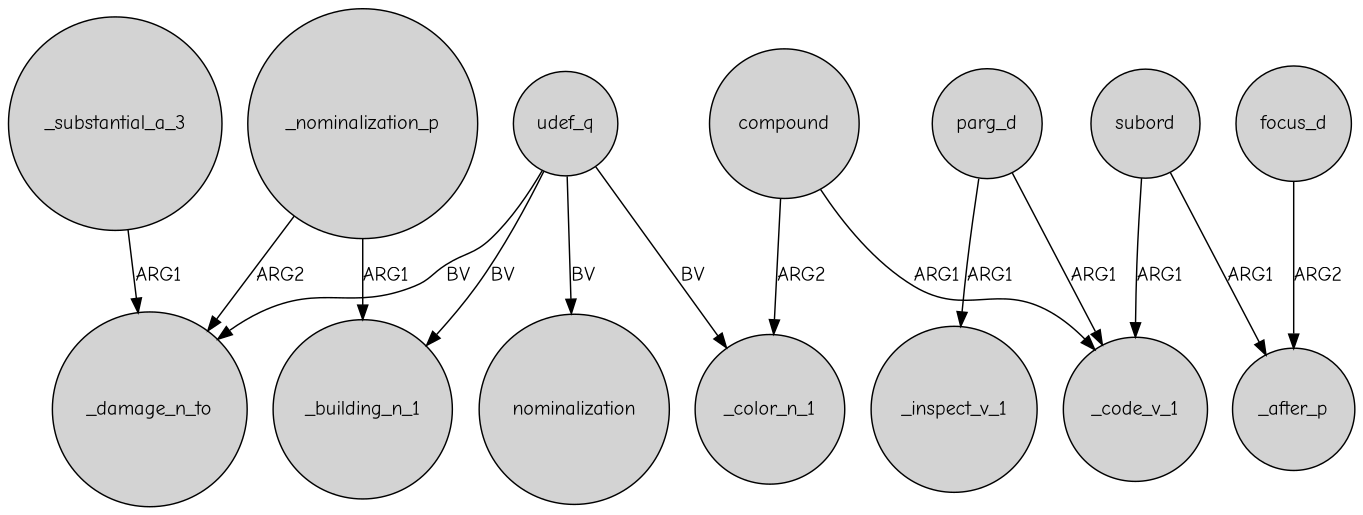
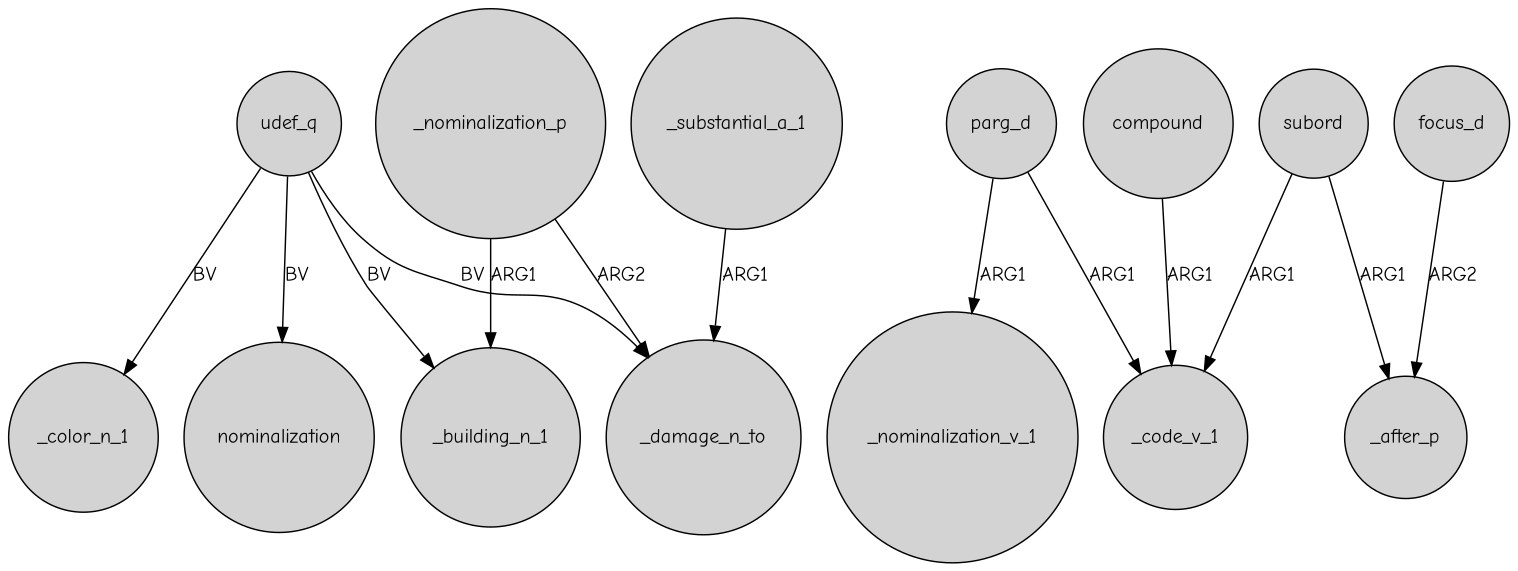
(115, 124) -> (737, 124)
(778, 259) -> none
(954, 409) -> (953, 437)
